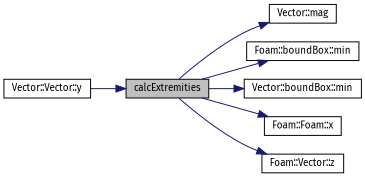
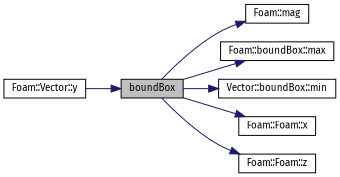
(303, 14) -> (277, 14)
(303, 51) -> (277, 51)
(47, 89) -> (45, 89)
(167, 89) -> (152, 89)
(303, 163) -> (277, 163)
